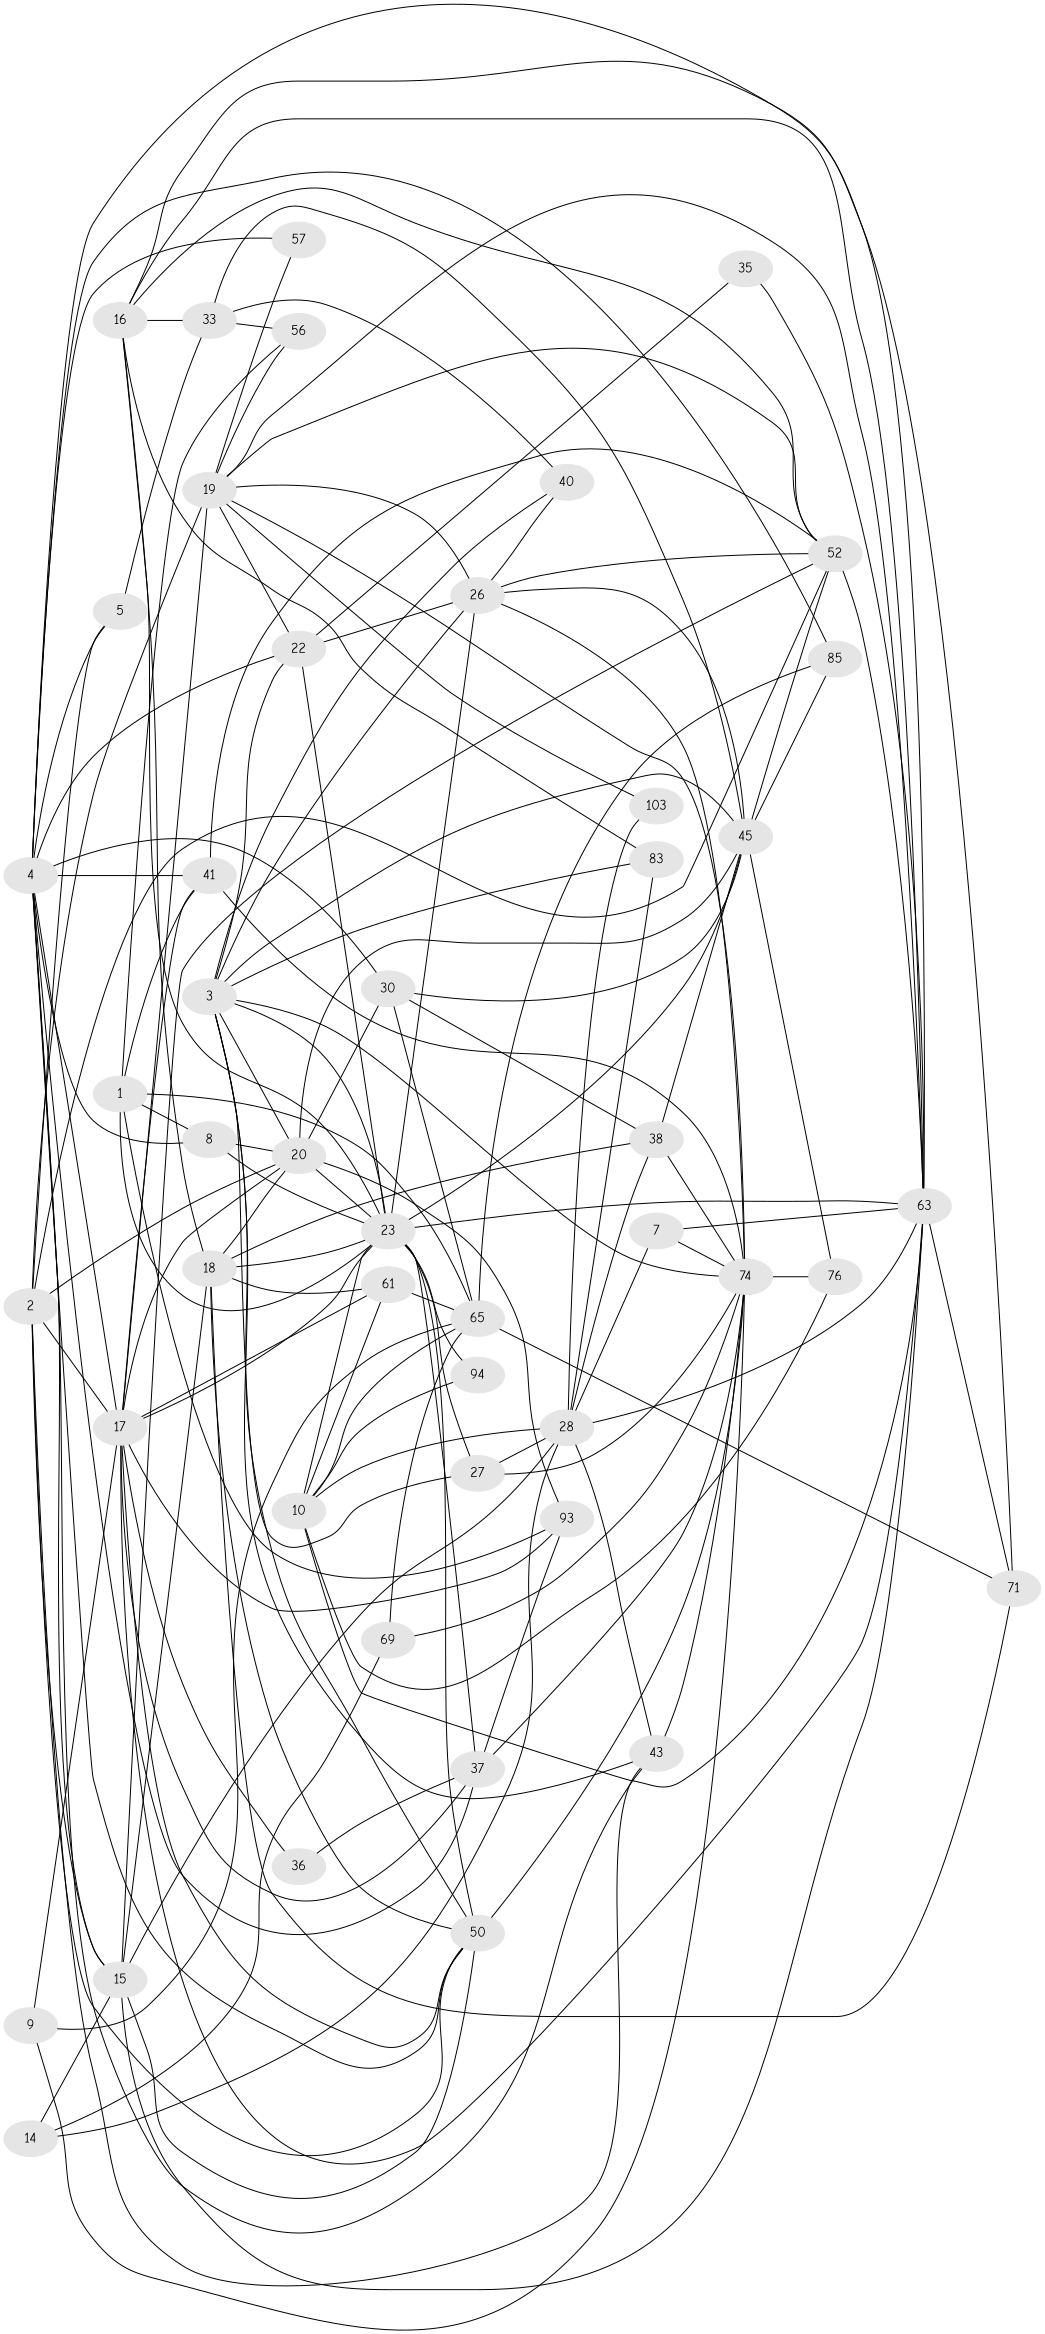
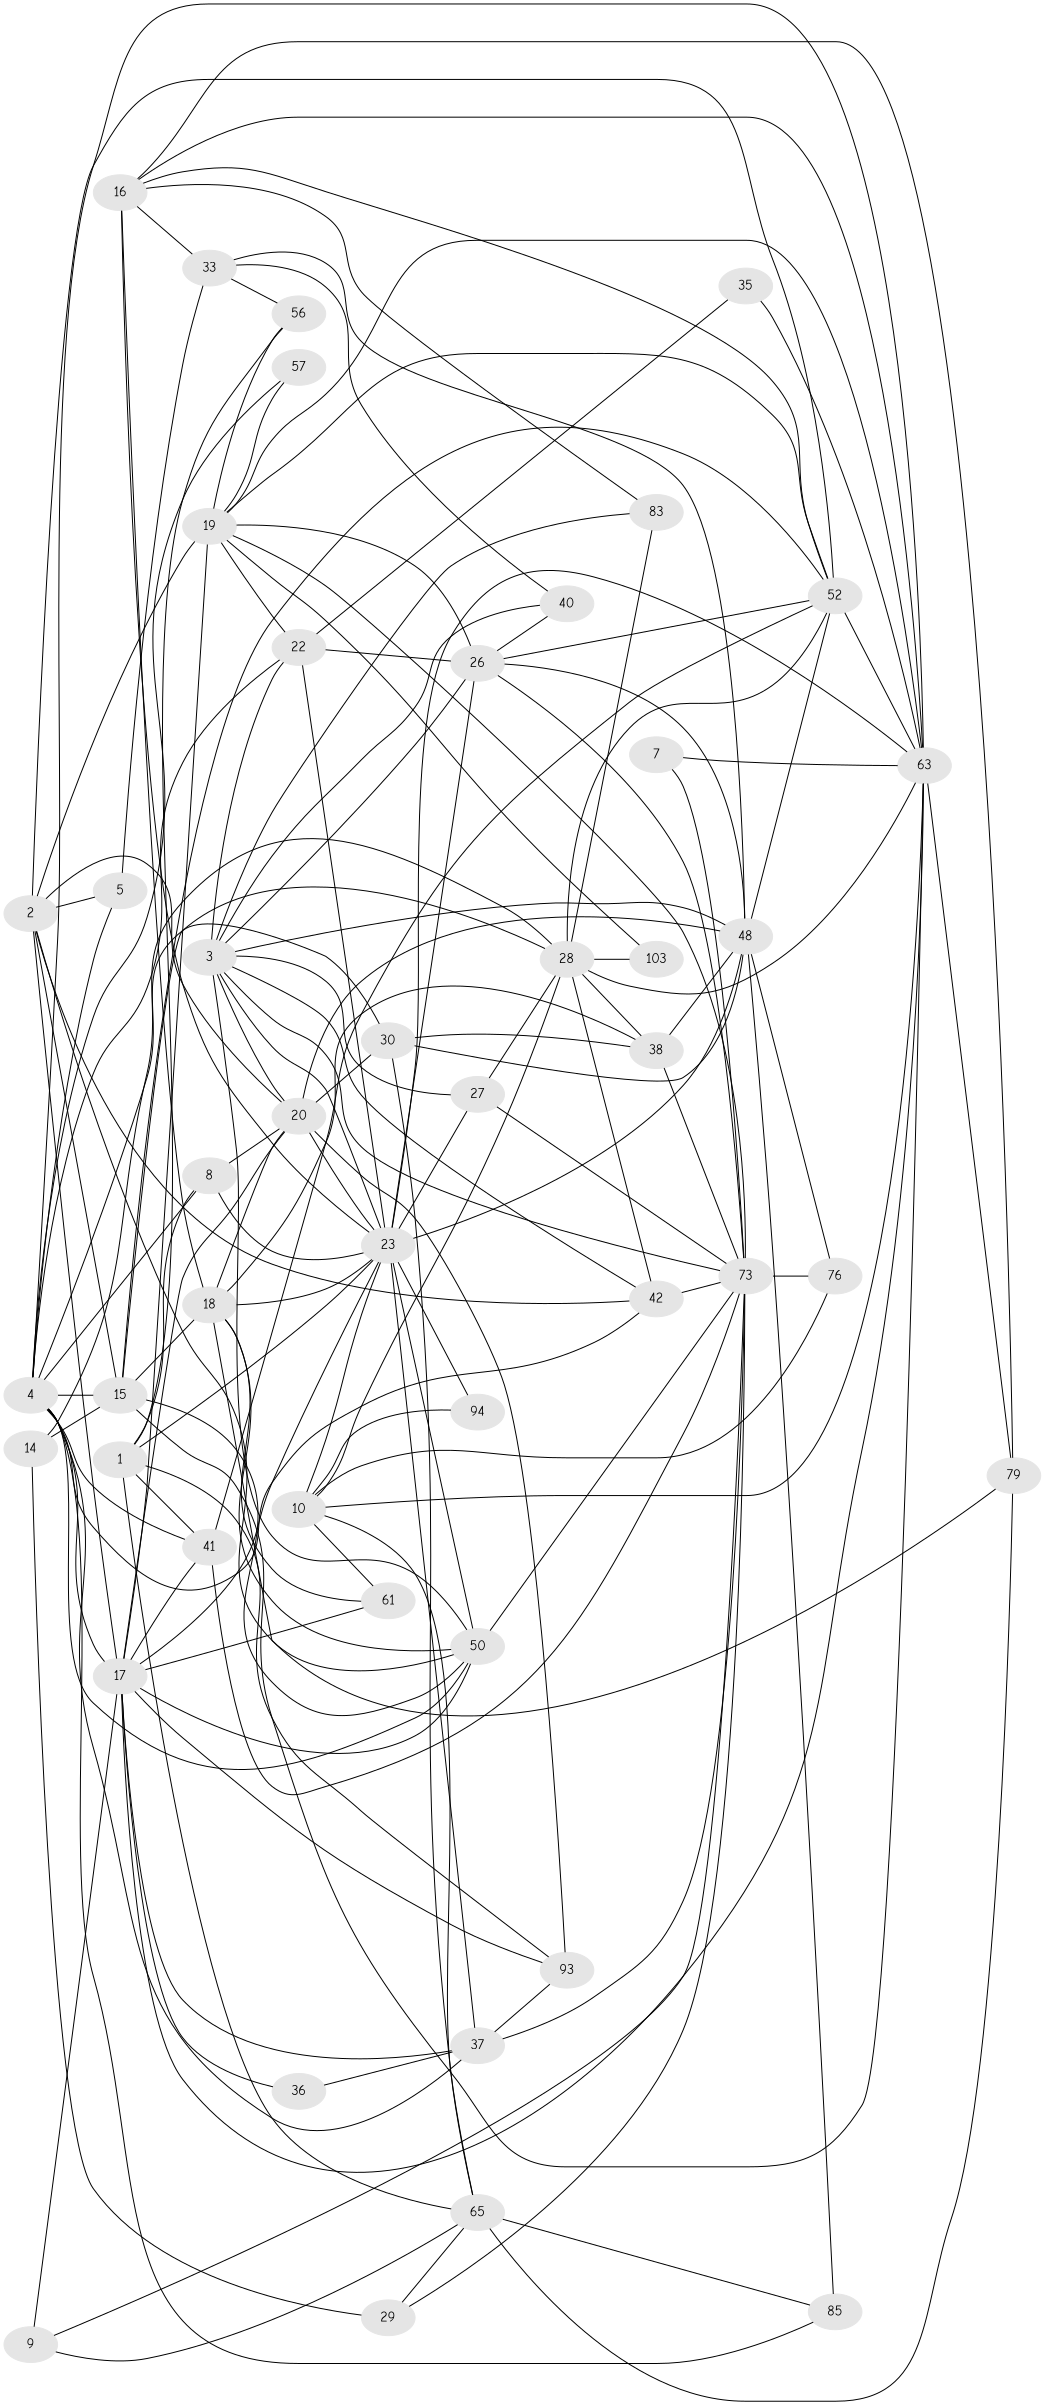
(746, 837) -> (746, 936)
(746, 1277) -> (746, 1276)
(441, 1305) -> none
(612, 1329) -> (636, 722)
(1014, 1589) -> (1014, 1476)
(388, 1640) -> (388, 2318)
(656, 1753) -> (656, 1299)
